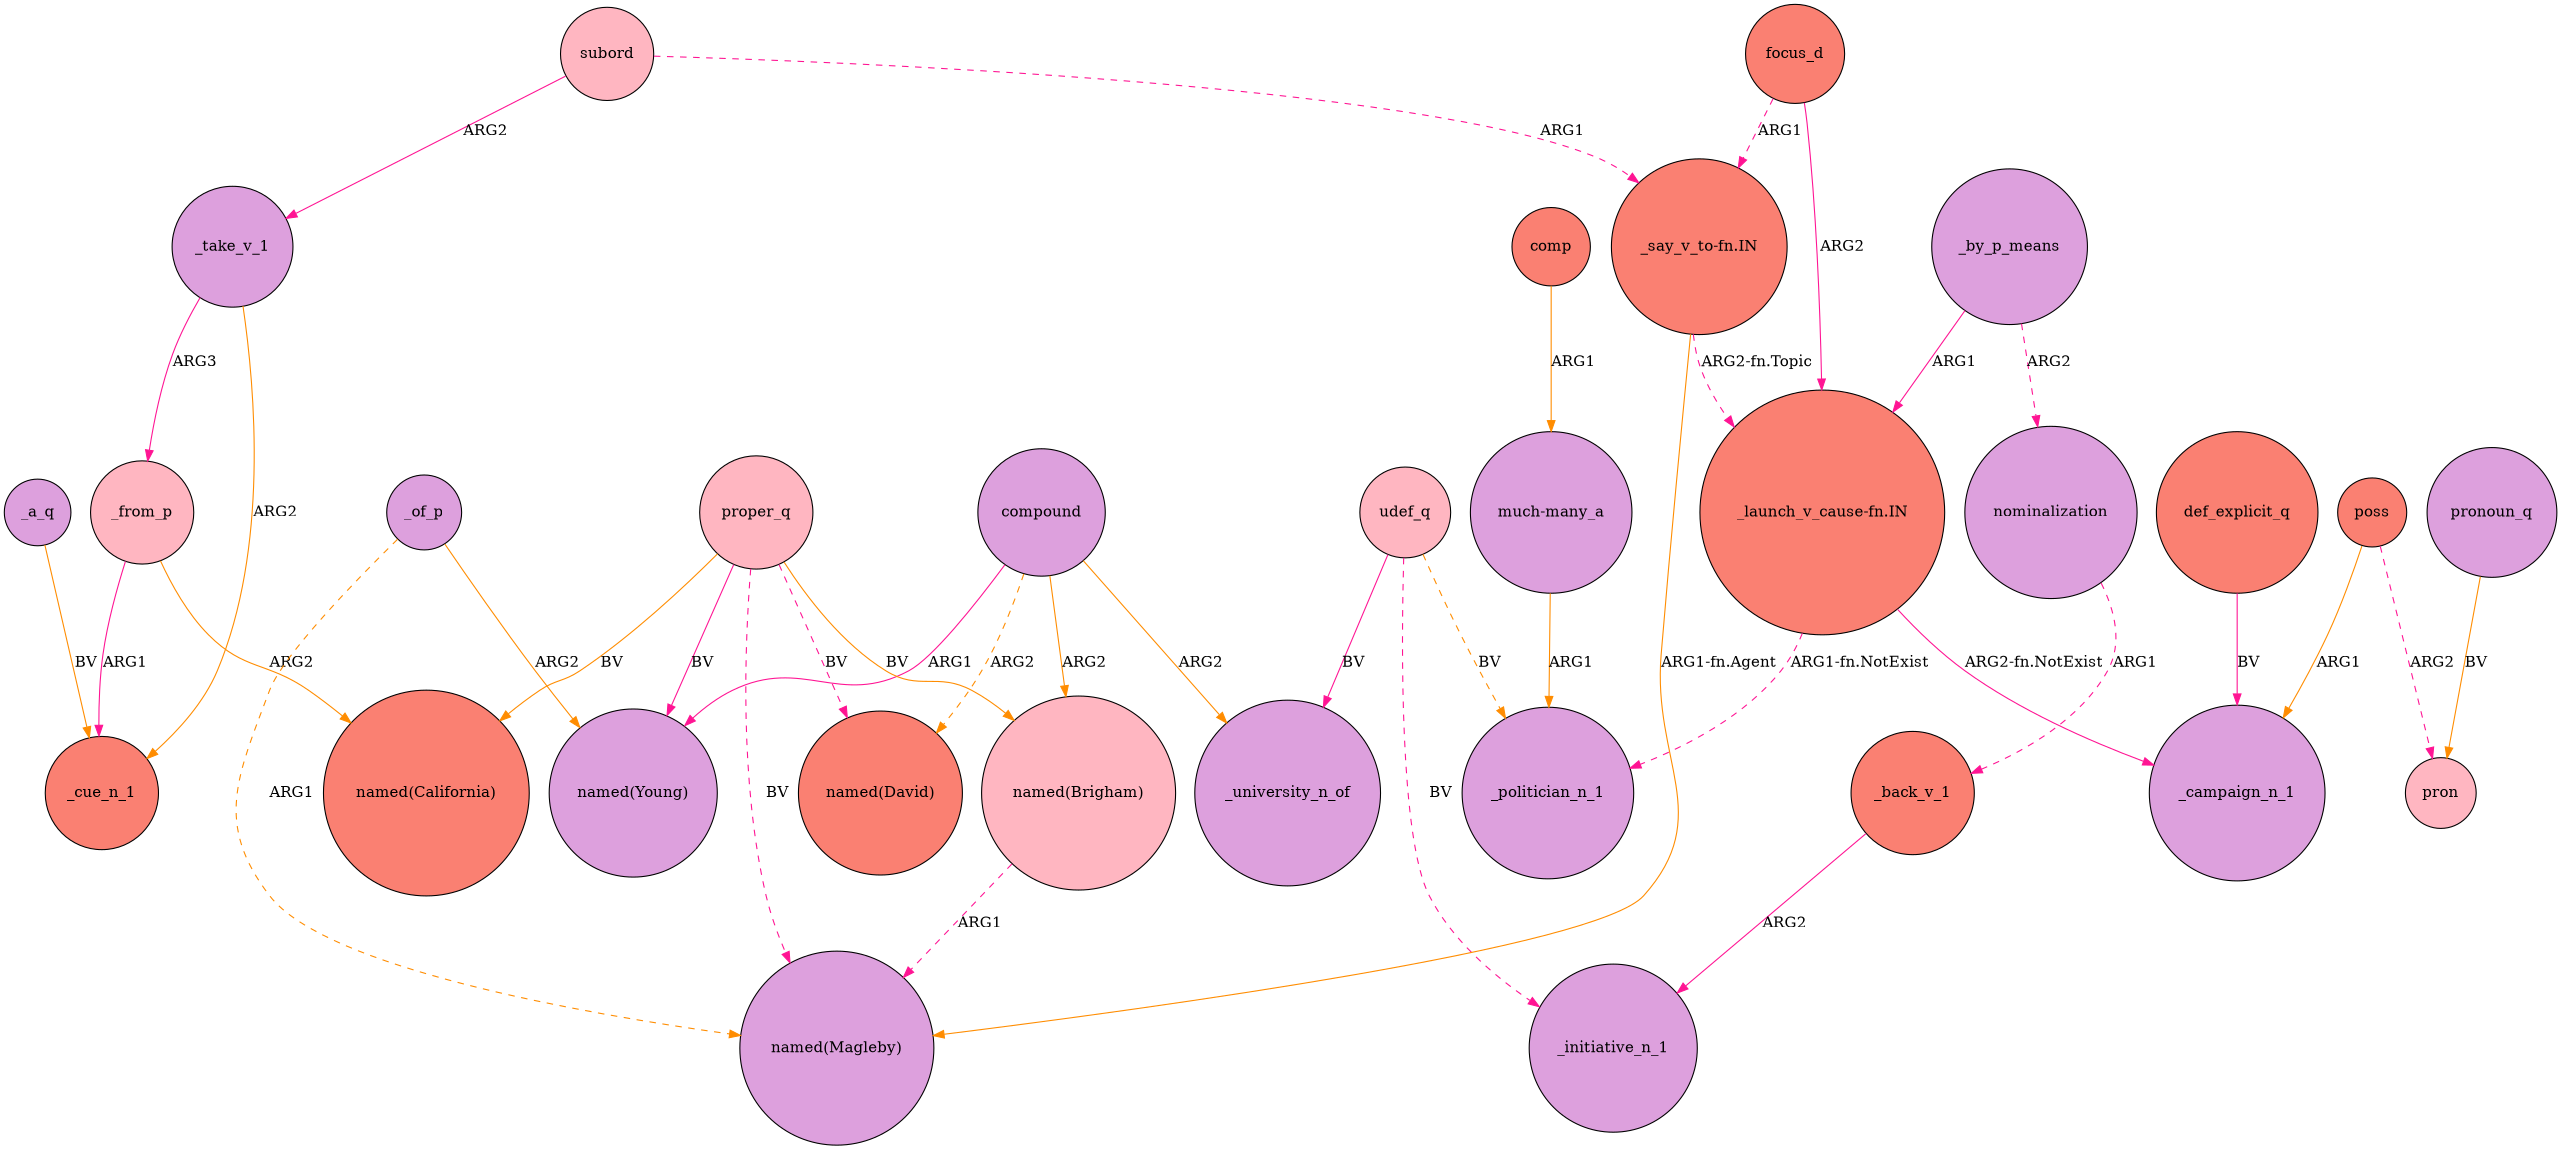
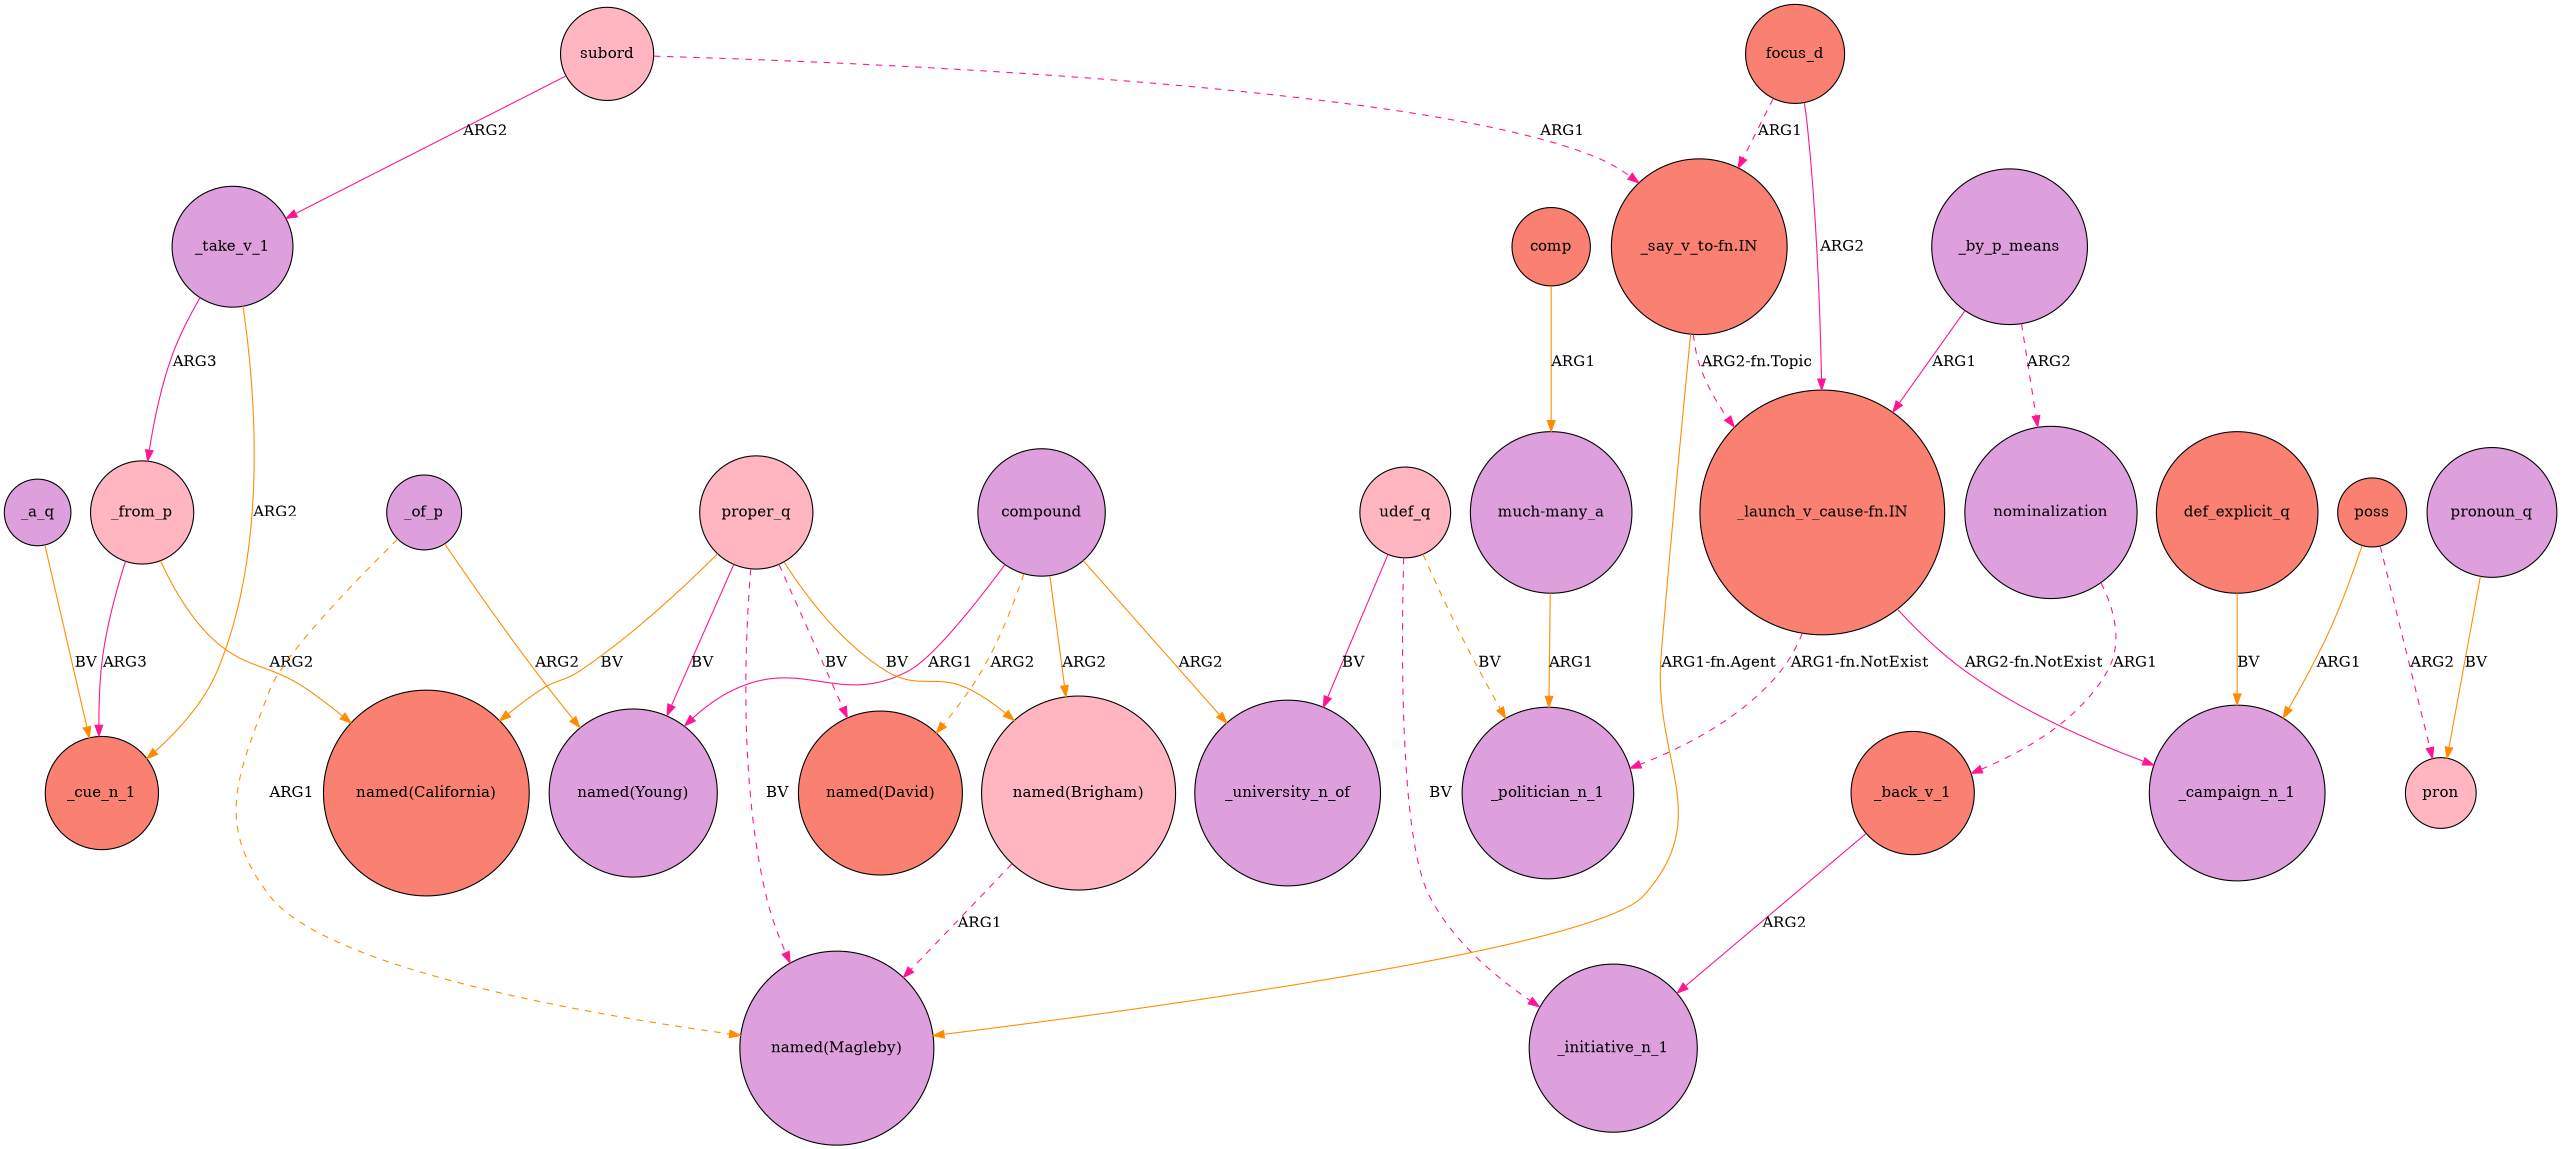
(2237, 644) -> (2237, 644)
(125, 663) -> (125, 663)
